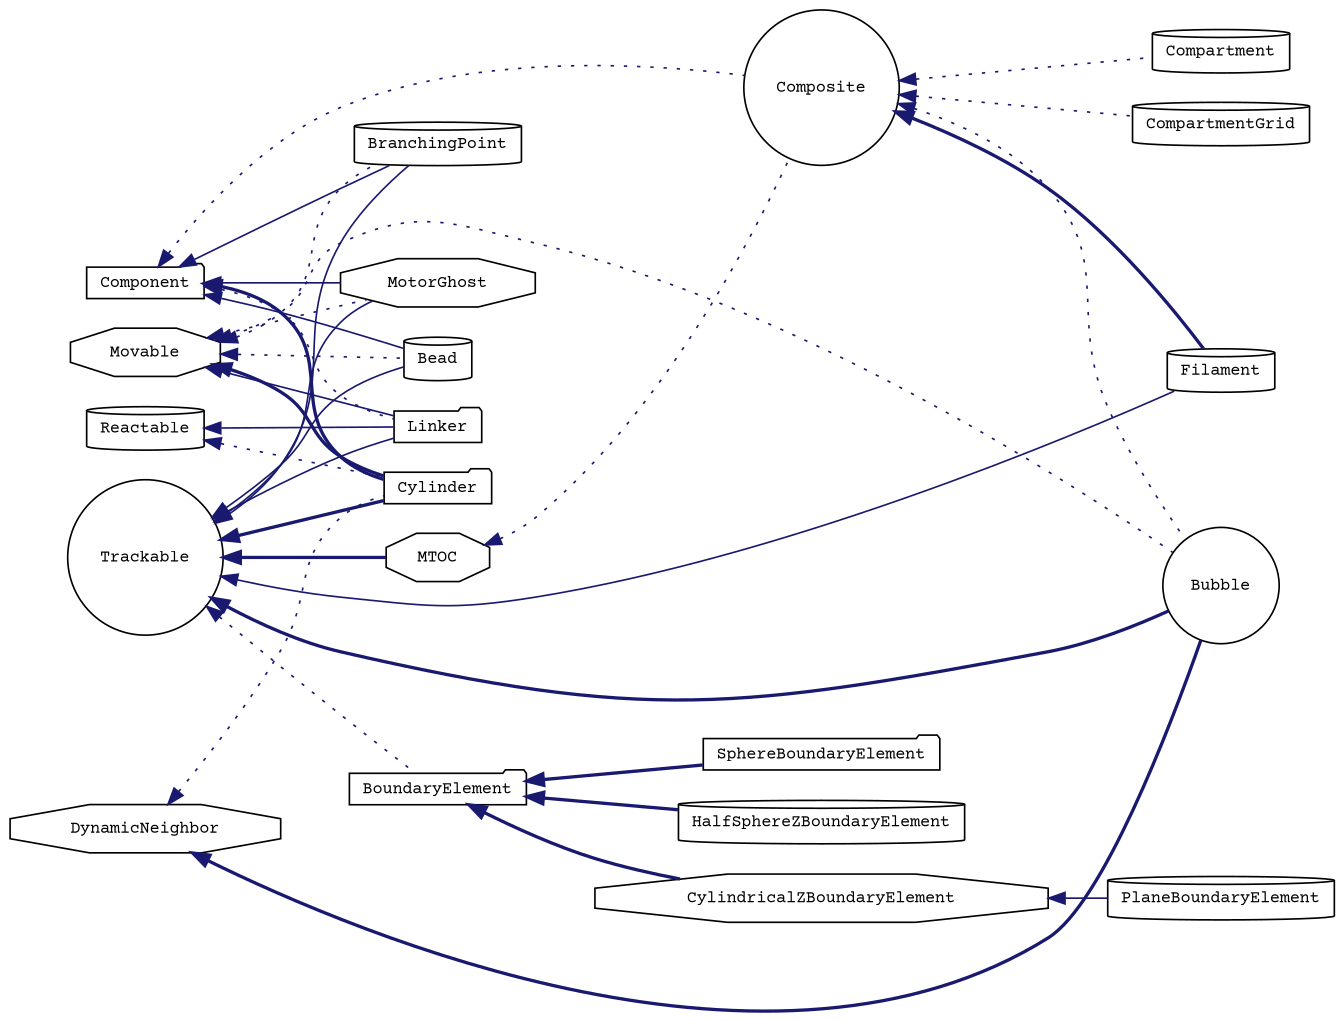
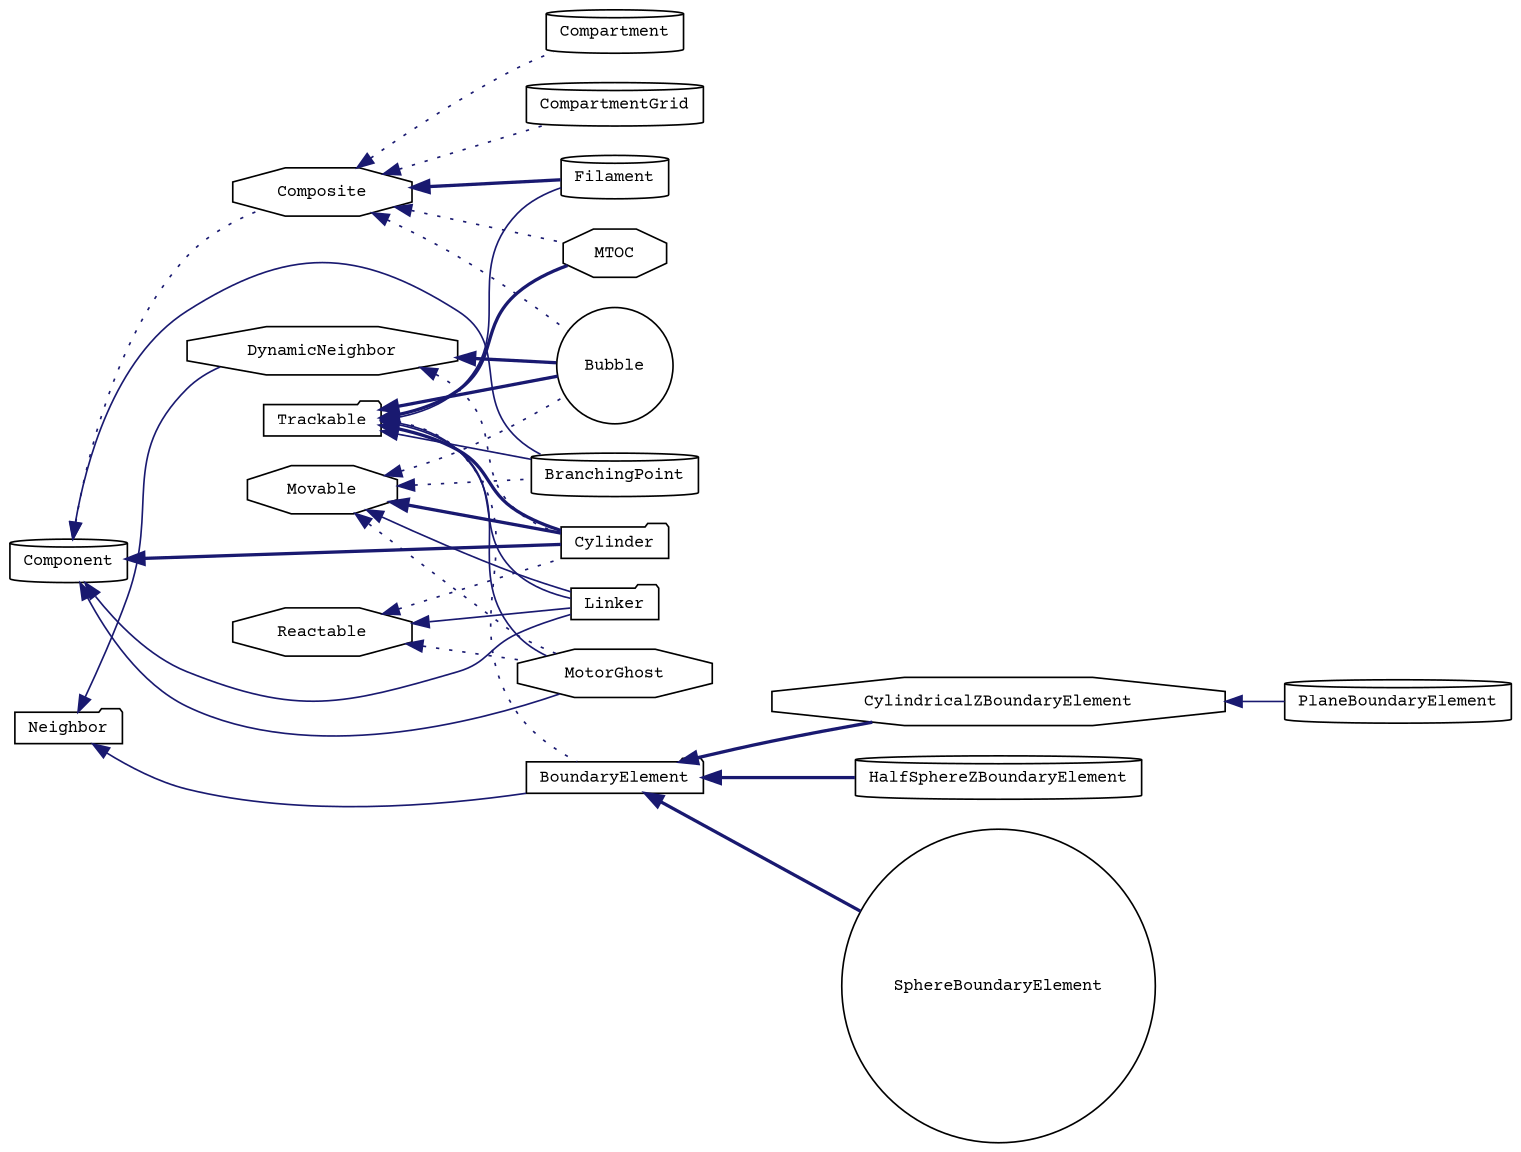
(822, 88) -> (322, 192)
(145, 283) -> (69, 561)
(438, 359) -> none
(669, 368) -> (488, 227)
(326, 381) -> (326, 701)
(145, 428) -> (322, 632)
(145, 557) -> (322, 420)
none -> (472, 653)
none -> (69, 728)
(822, 754) -> (999, 986)
